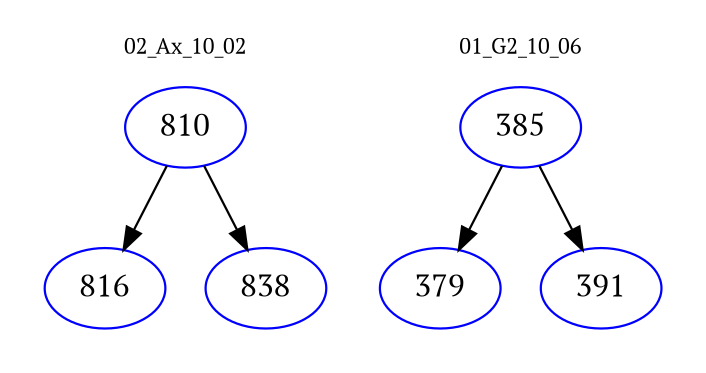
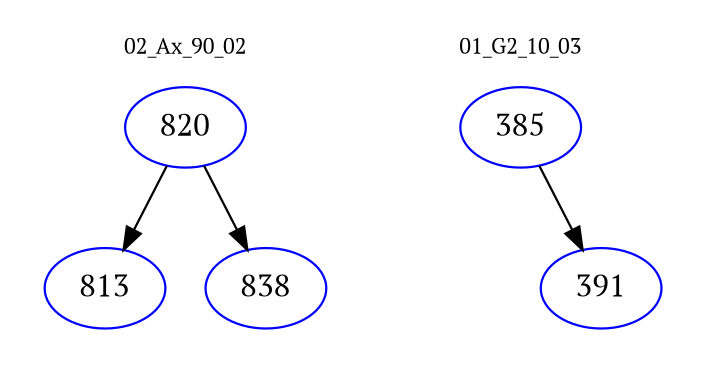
(185, 48) -> (185, 48)
(521, 48) -> (521, 48)
(185, 127) -> (185, 127)
(105, 288) -> (105, 288)
(440, 288) -> none
